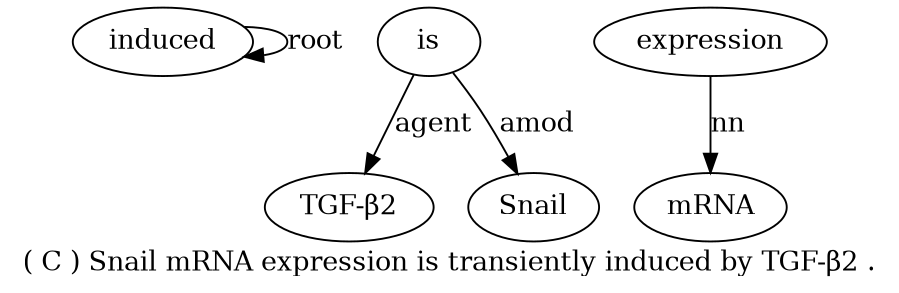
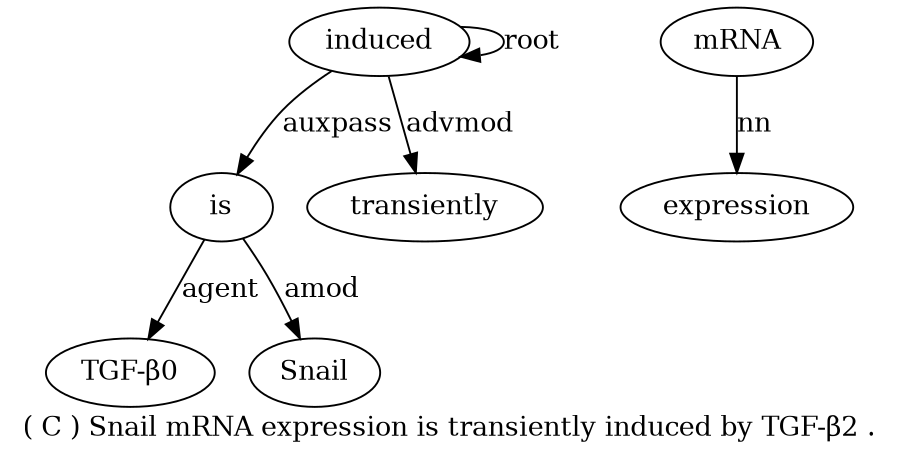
none -> (284, 109)
(711, 115) -> (737, 115)
(349, 207) -> (130, 373)
none -> (425, 207)
